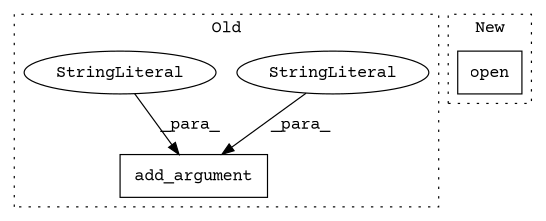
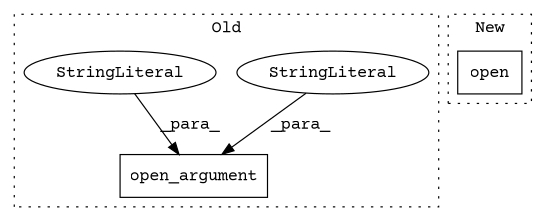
(194, 176) -> (194, 176)
